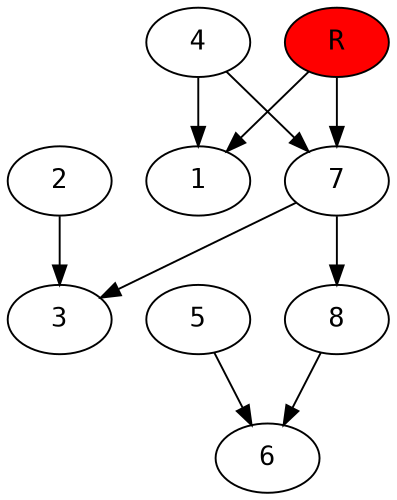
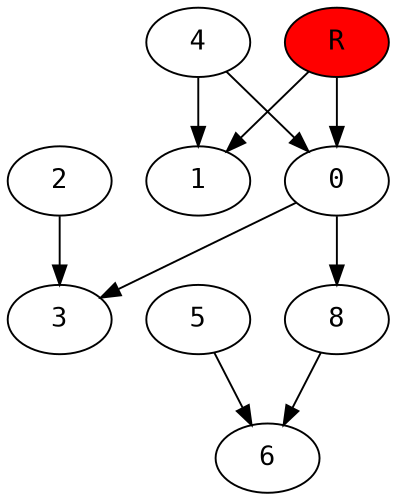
(337, 181) -> (337, 181)
